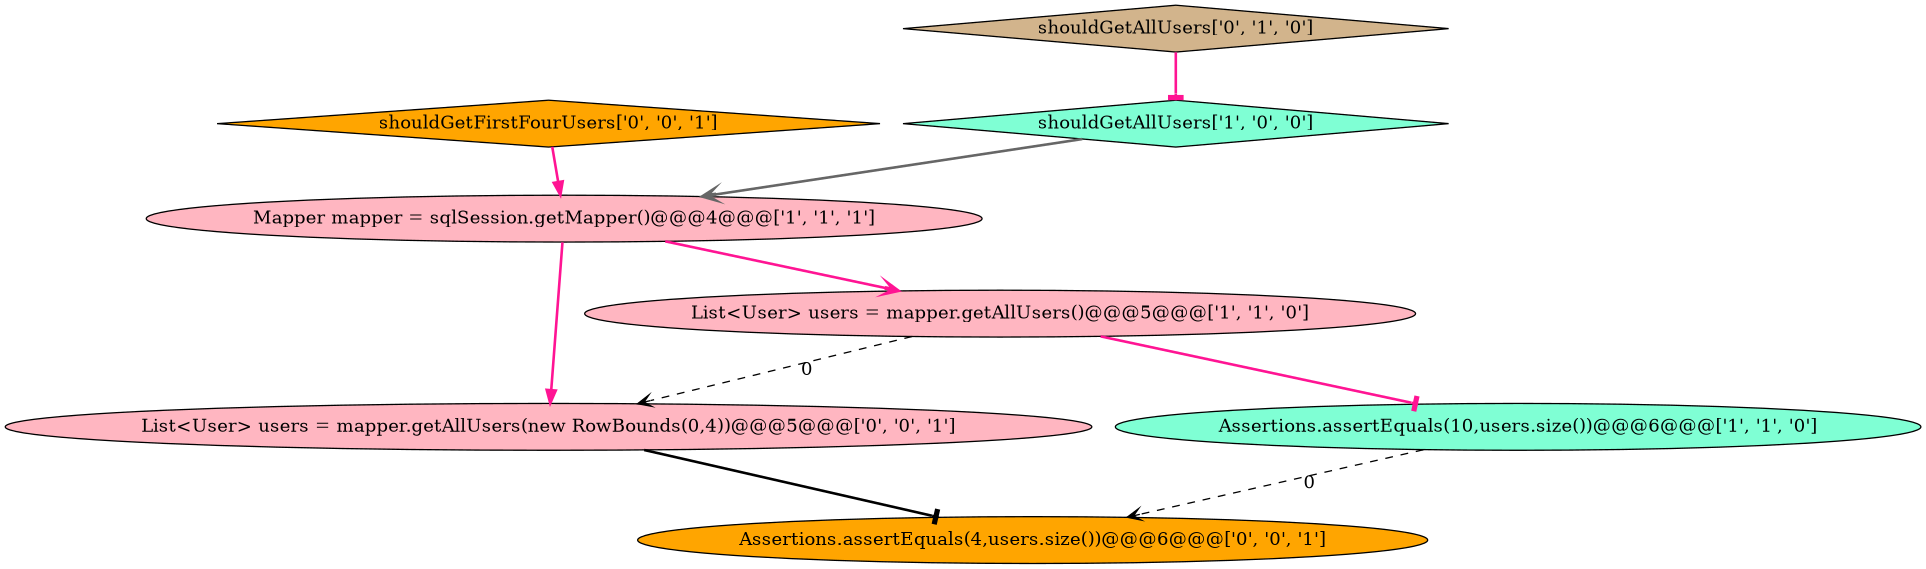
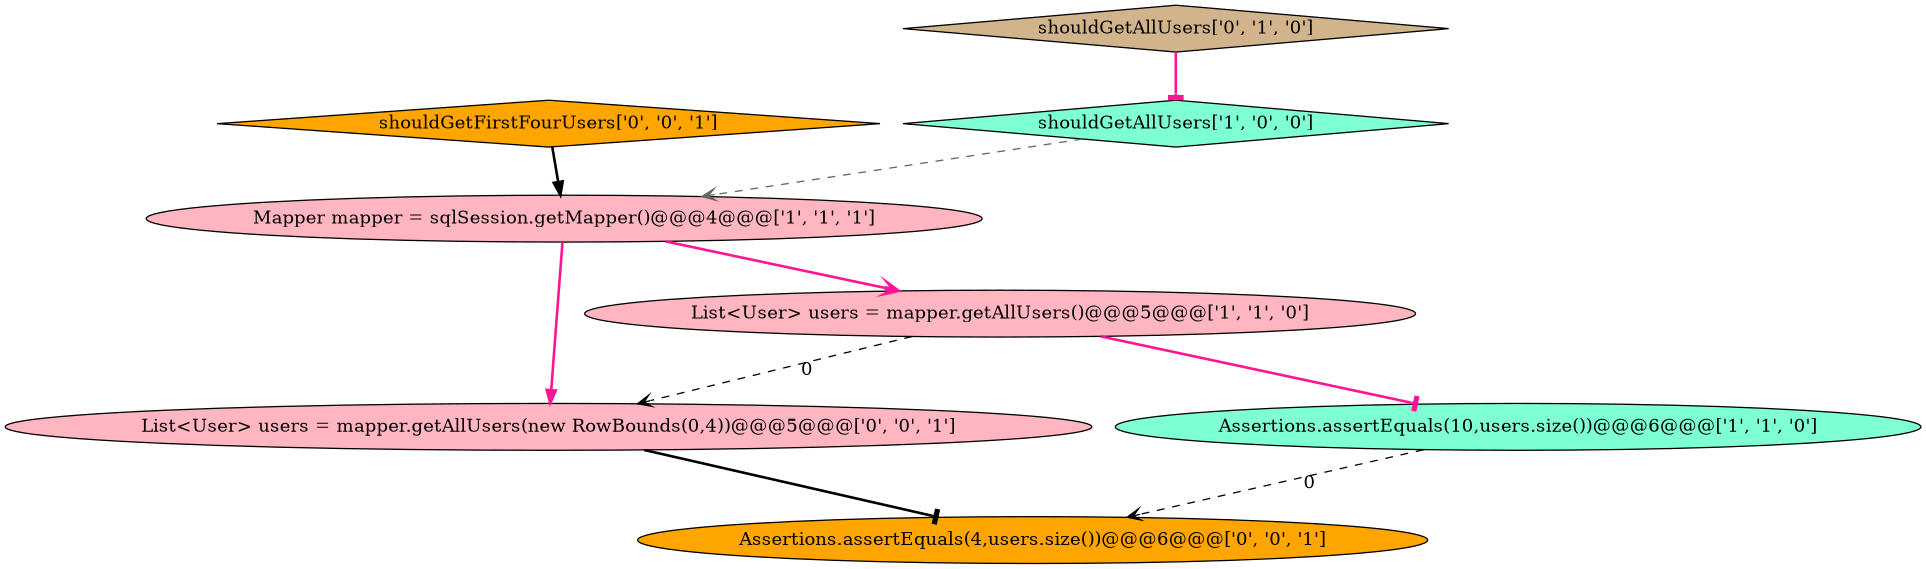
(555, 164) -> (555, 164)
(899, 167) -> (899, 167)
